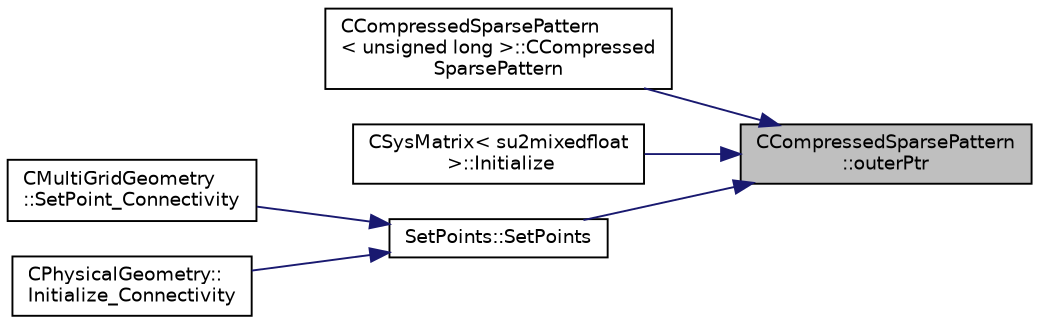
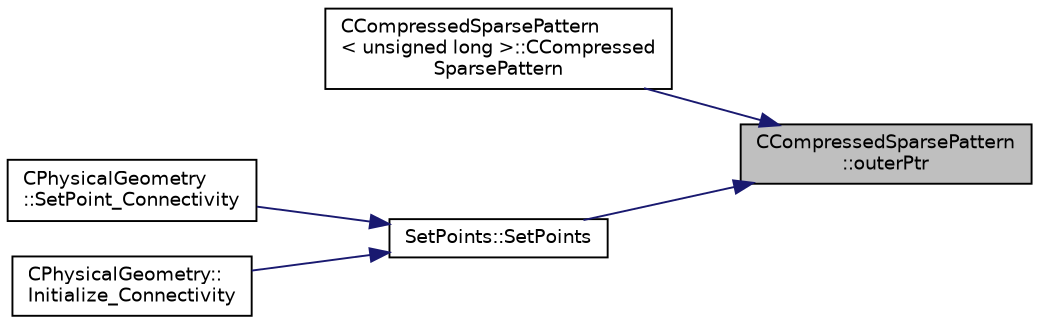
(499, 154) -> none
(132, 190) -> (132, 190)
